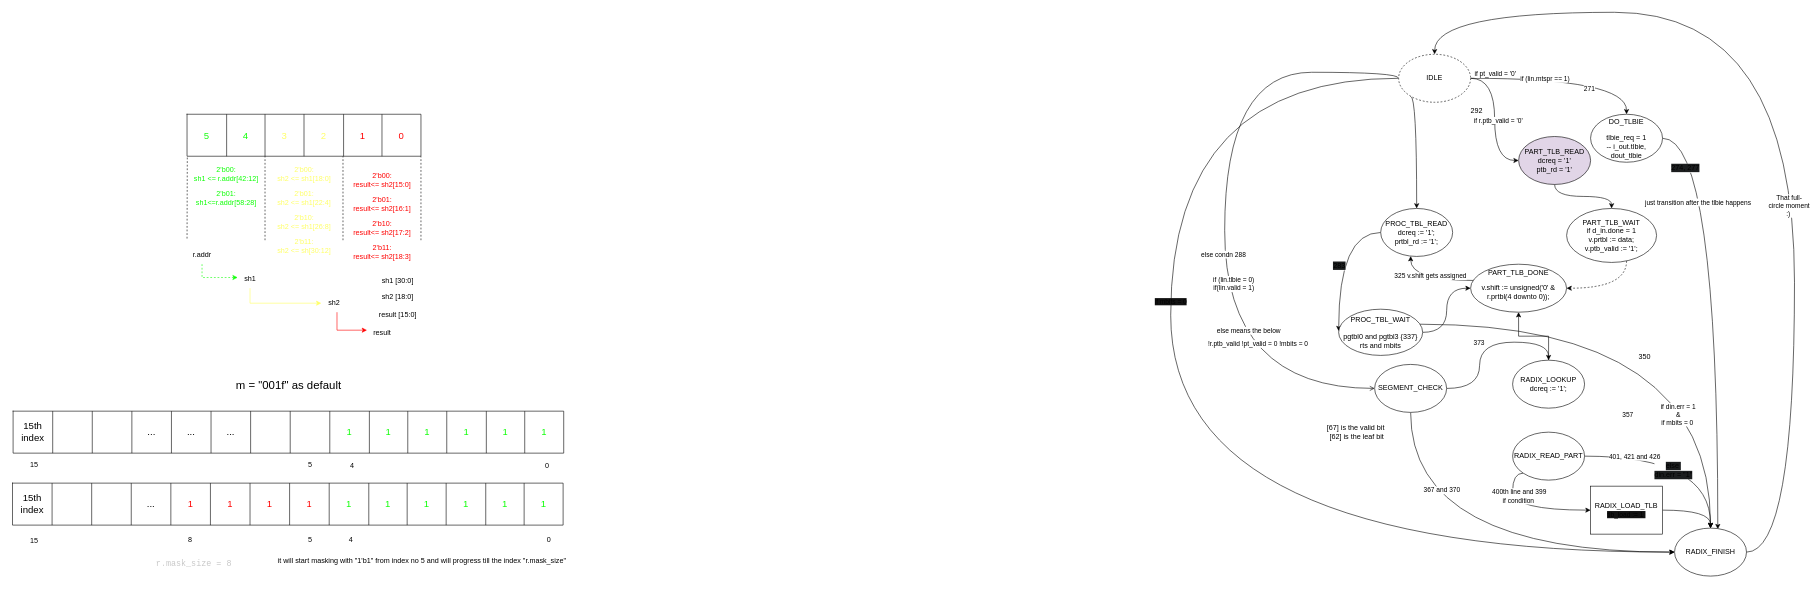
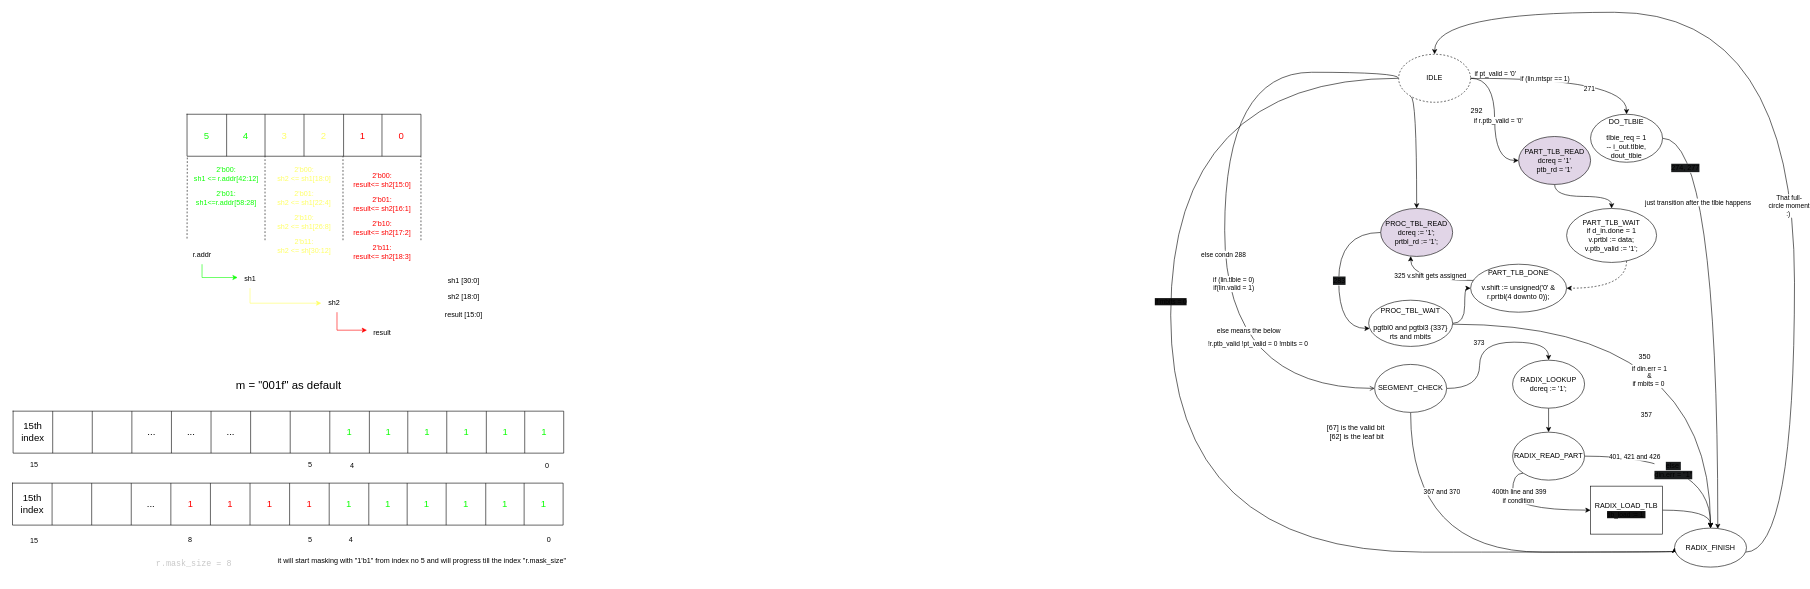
(1417, 233) -> (1417, 233)
(215, 278) -> (215, 278)
(398, 297) -> (464, 297)
(1519, 327) -> (1549, 418)
(1381, 332) -> (1411, 323)
(1711, 552) -> (1711, 548)
